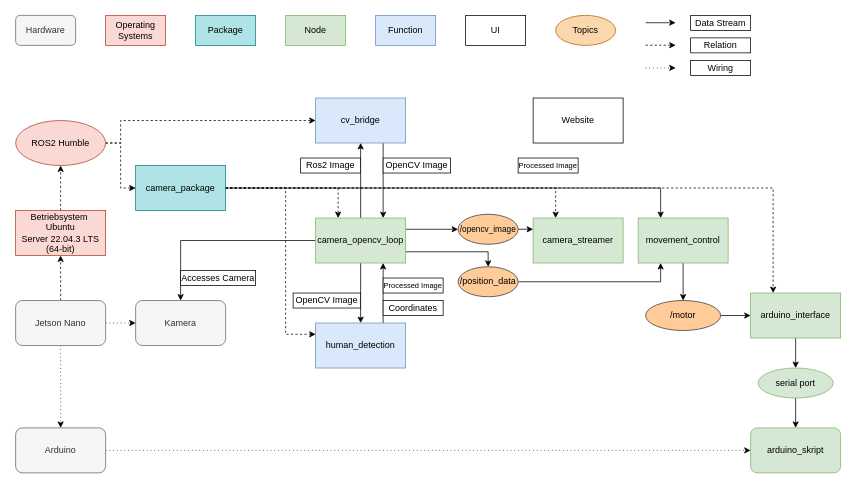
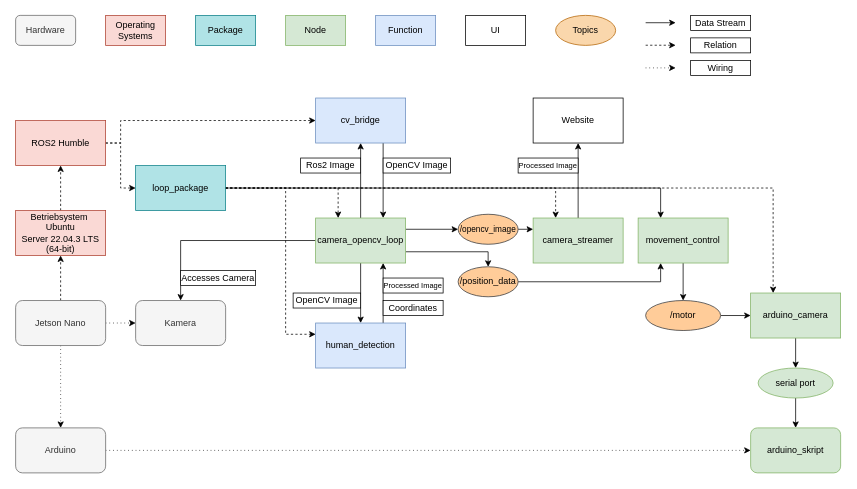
(60, 143) -> (60, 143)
none -> (578, 149)
(180, 188) -> (180, 188)
(795, 315) -> (795, 315)
